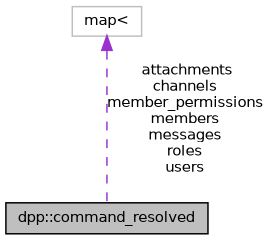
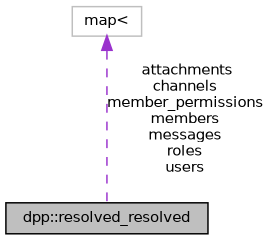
(107, 218) -> (107, 218)
